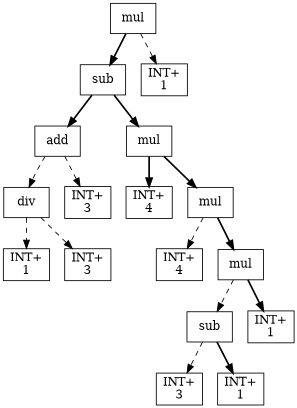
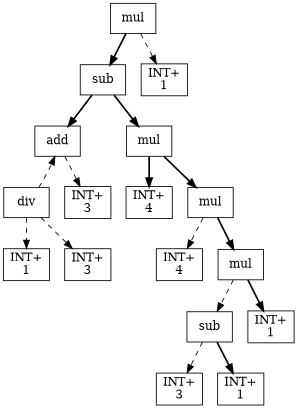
(38, 168) -> (46, 176)
